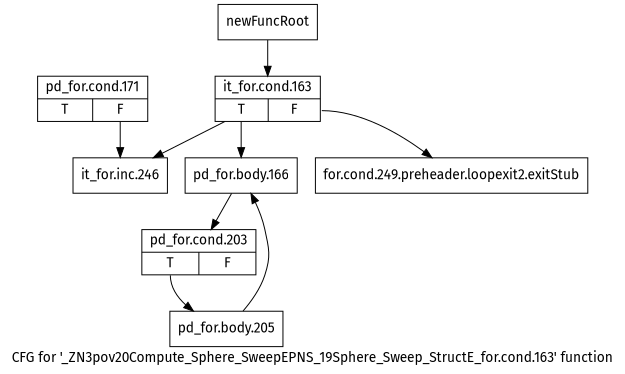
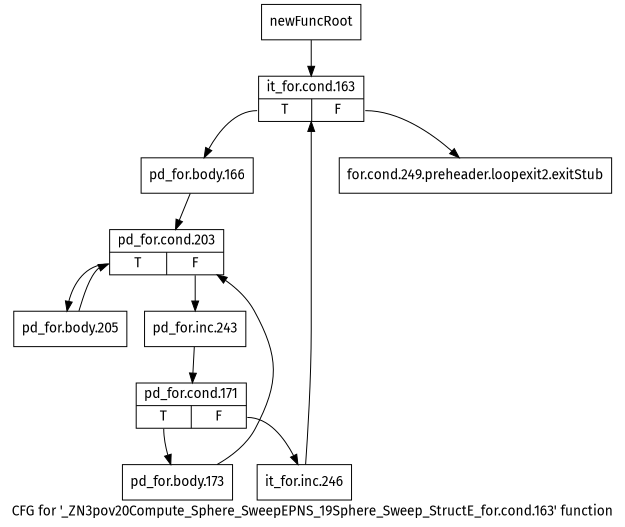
(193, 137) -> (311, 298)
(268, 259) -> (87, 288)
none -> (195, 329)
none -> (177, 482)
